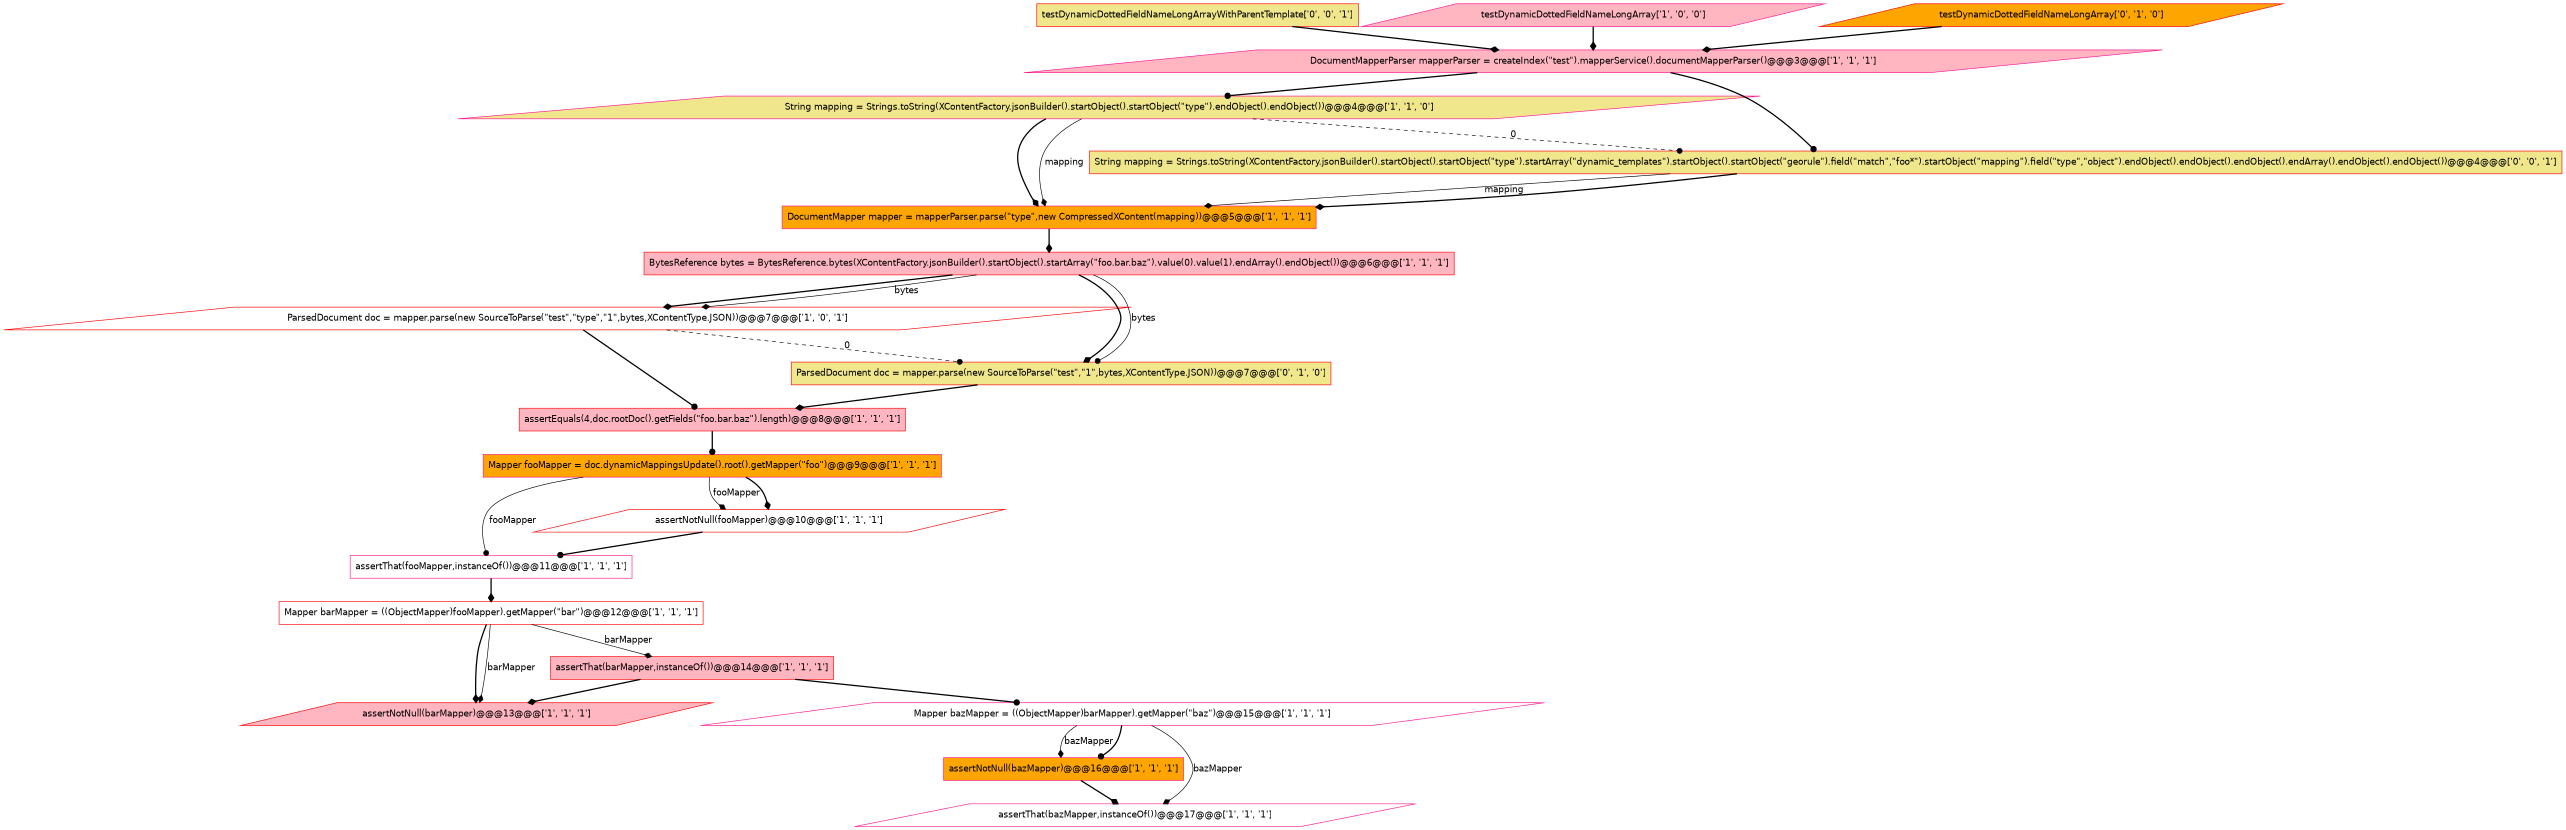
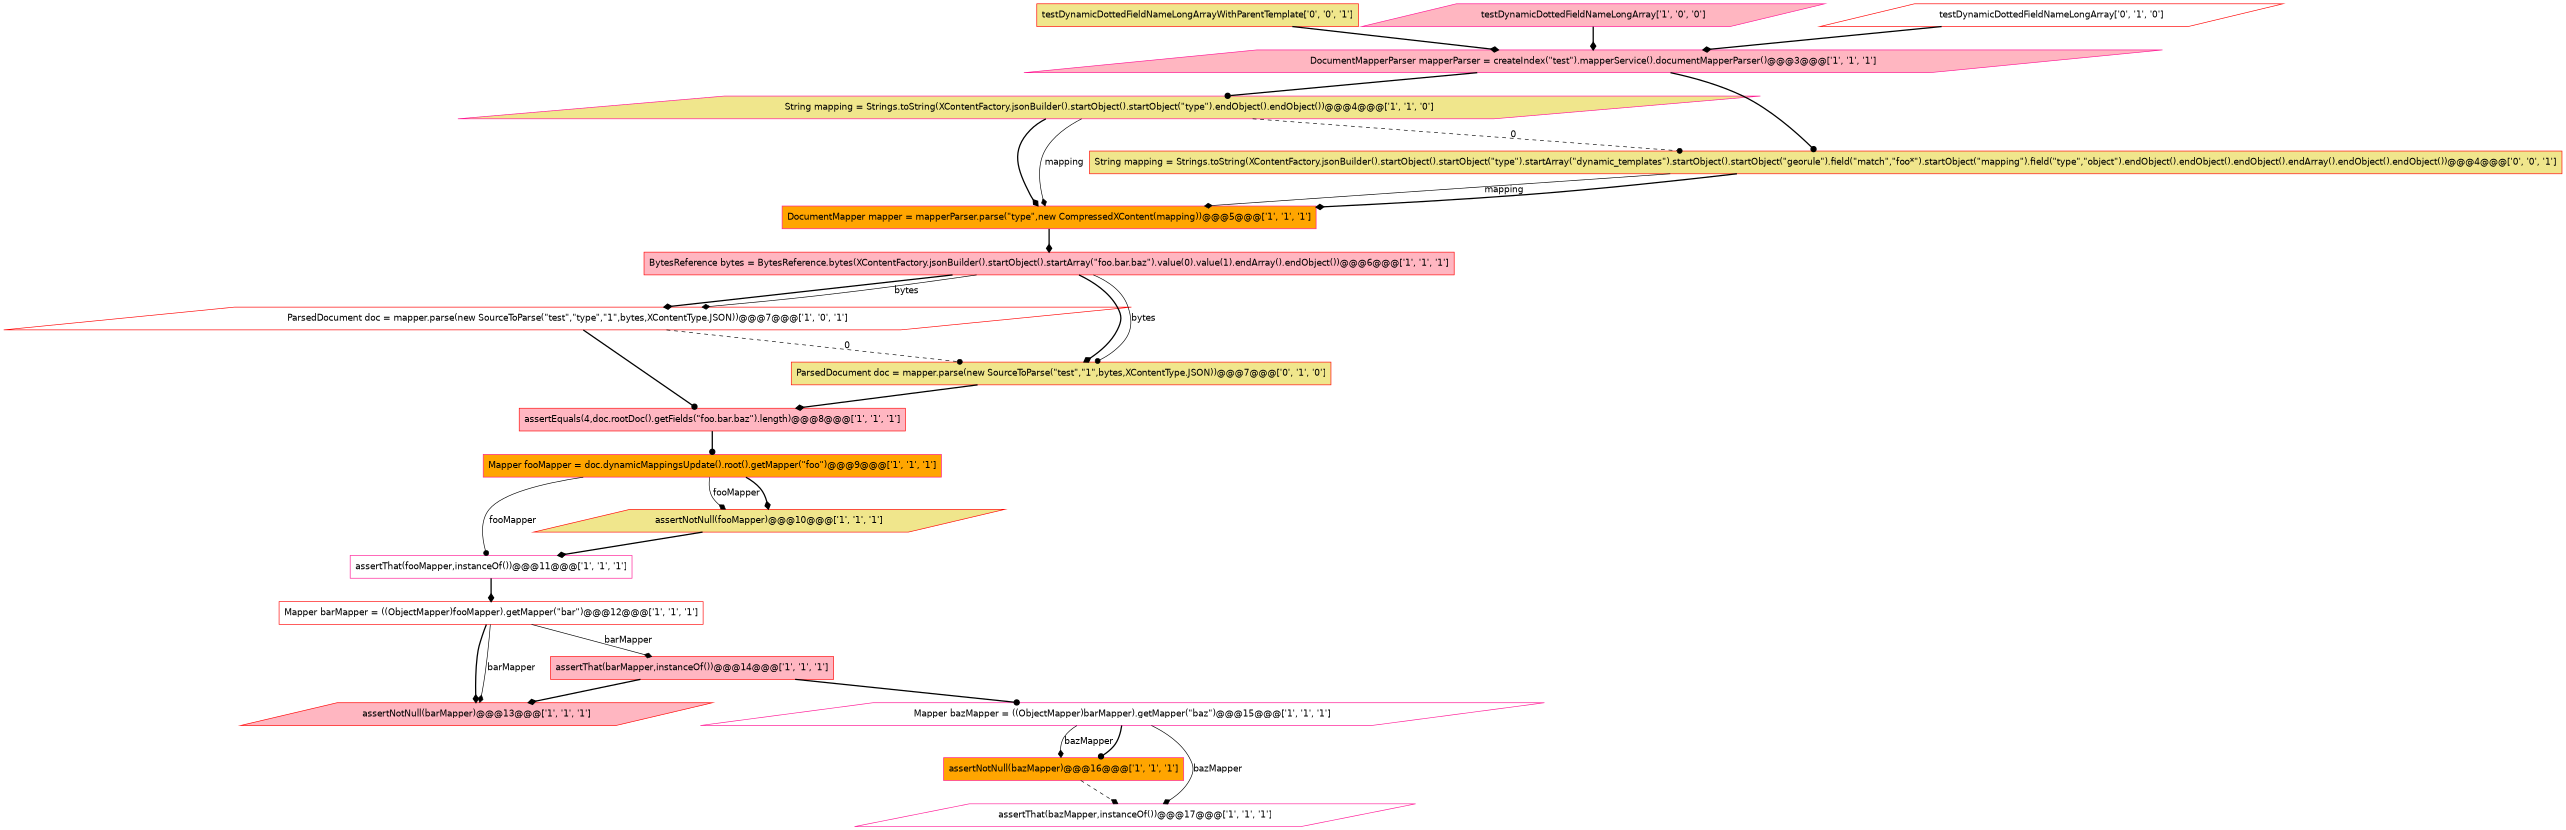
(2051, 15) -> (2051, 15)
(769, 521) -> (769, 521)
(633, 543) -> (633, 543)
(1096, 790) -> (1096, 790)
